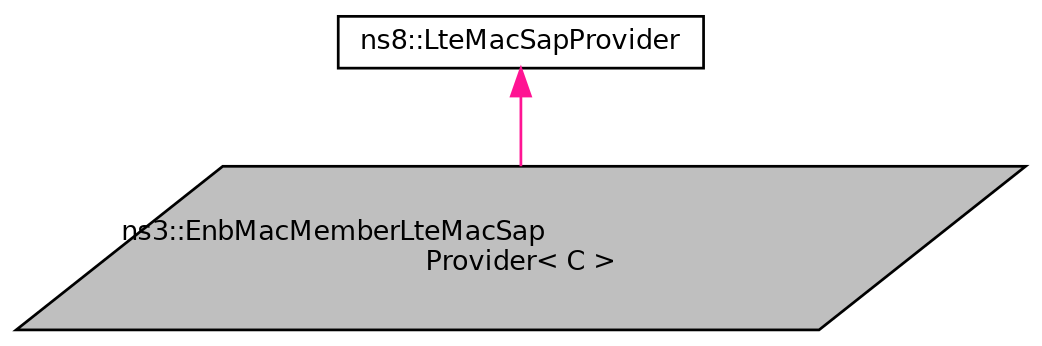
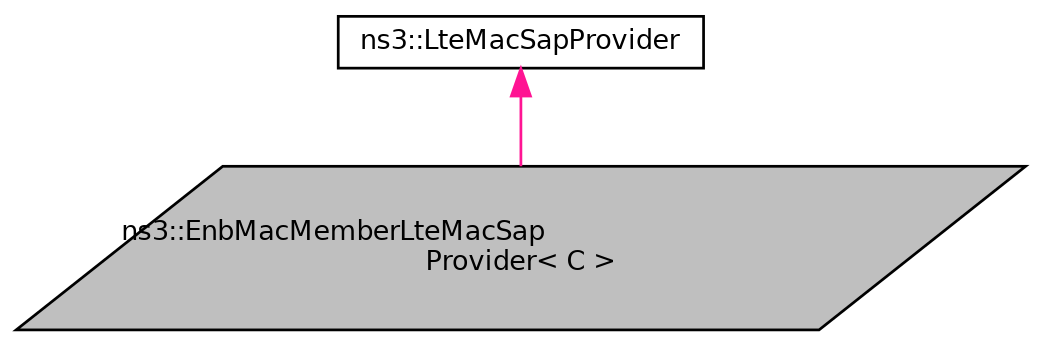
(521, 42) -> (521, 42)
